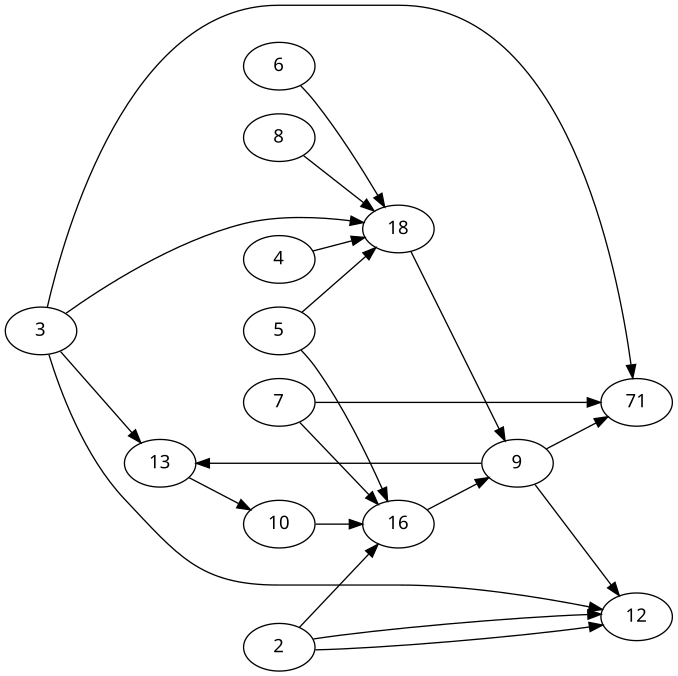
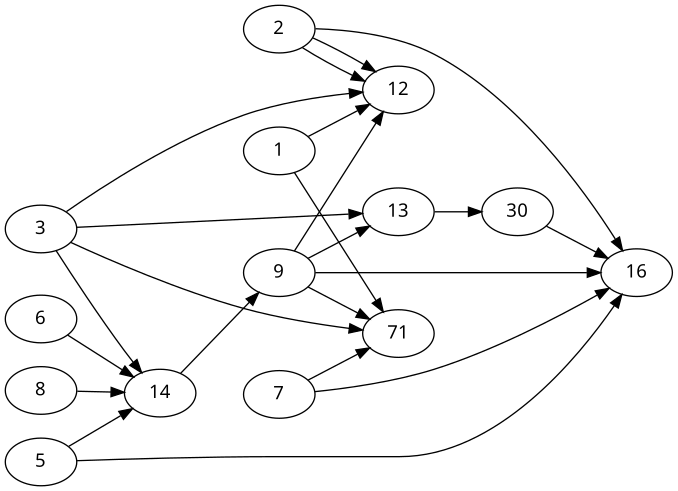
none -> (279, 151)
(398, 229) -> (160, 393)
(279, 259) -> none
(452, 497) -> (451, 273)
(279, 524) -> (518, 212)
